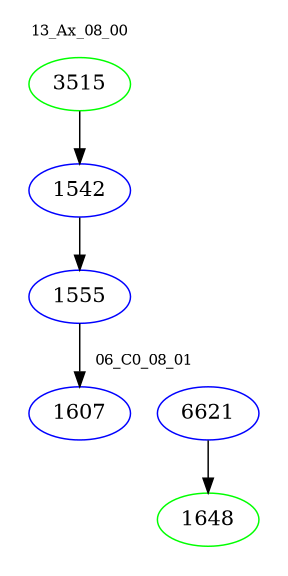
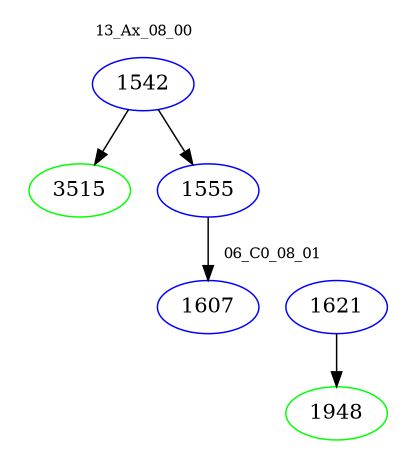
(80, 130) -> (116, 131)
(208, 413) -> (337, 307)
(208, 520) -> (337, 413)
